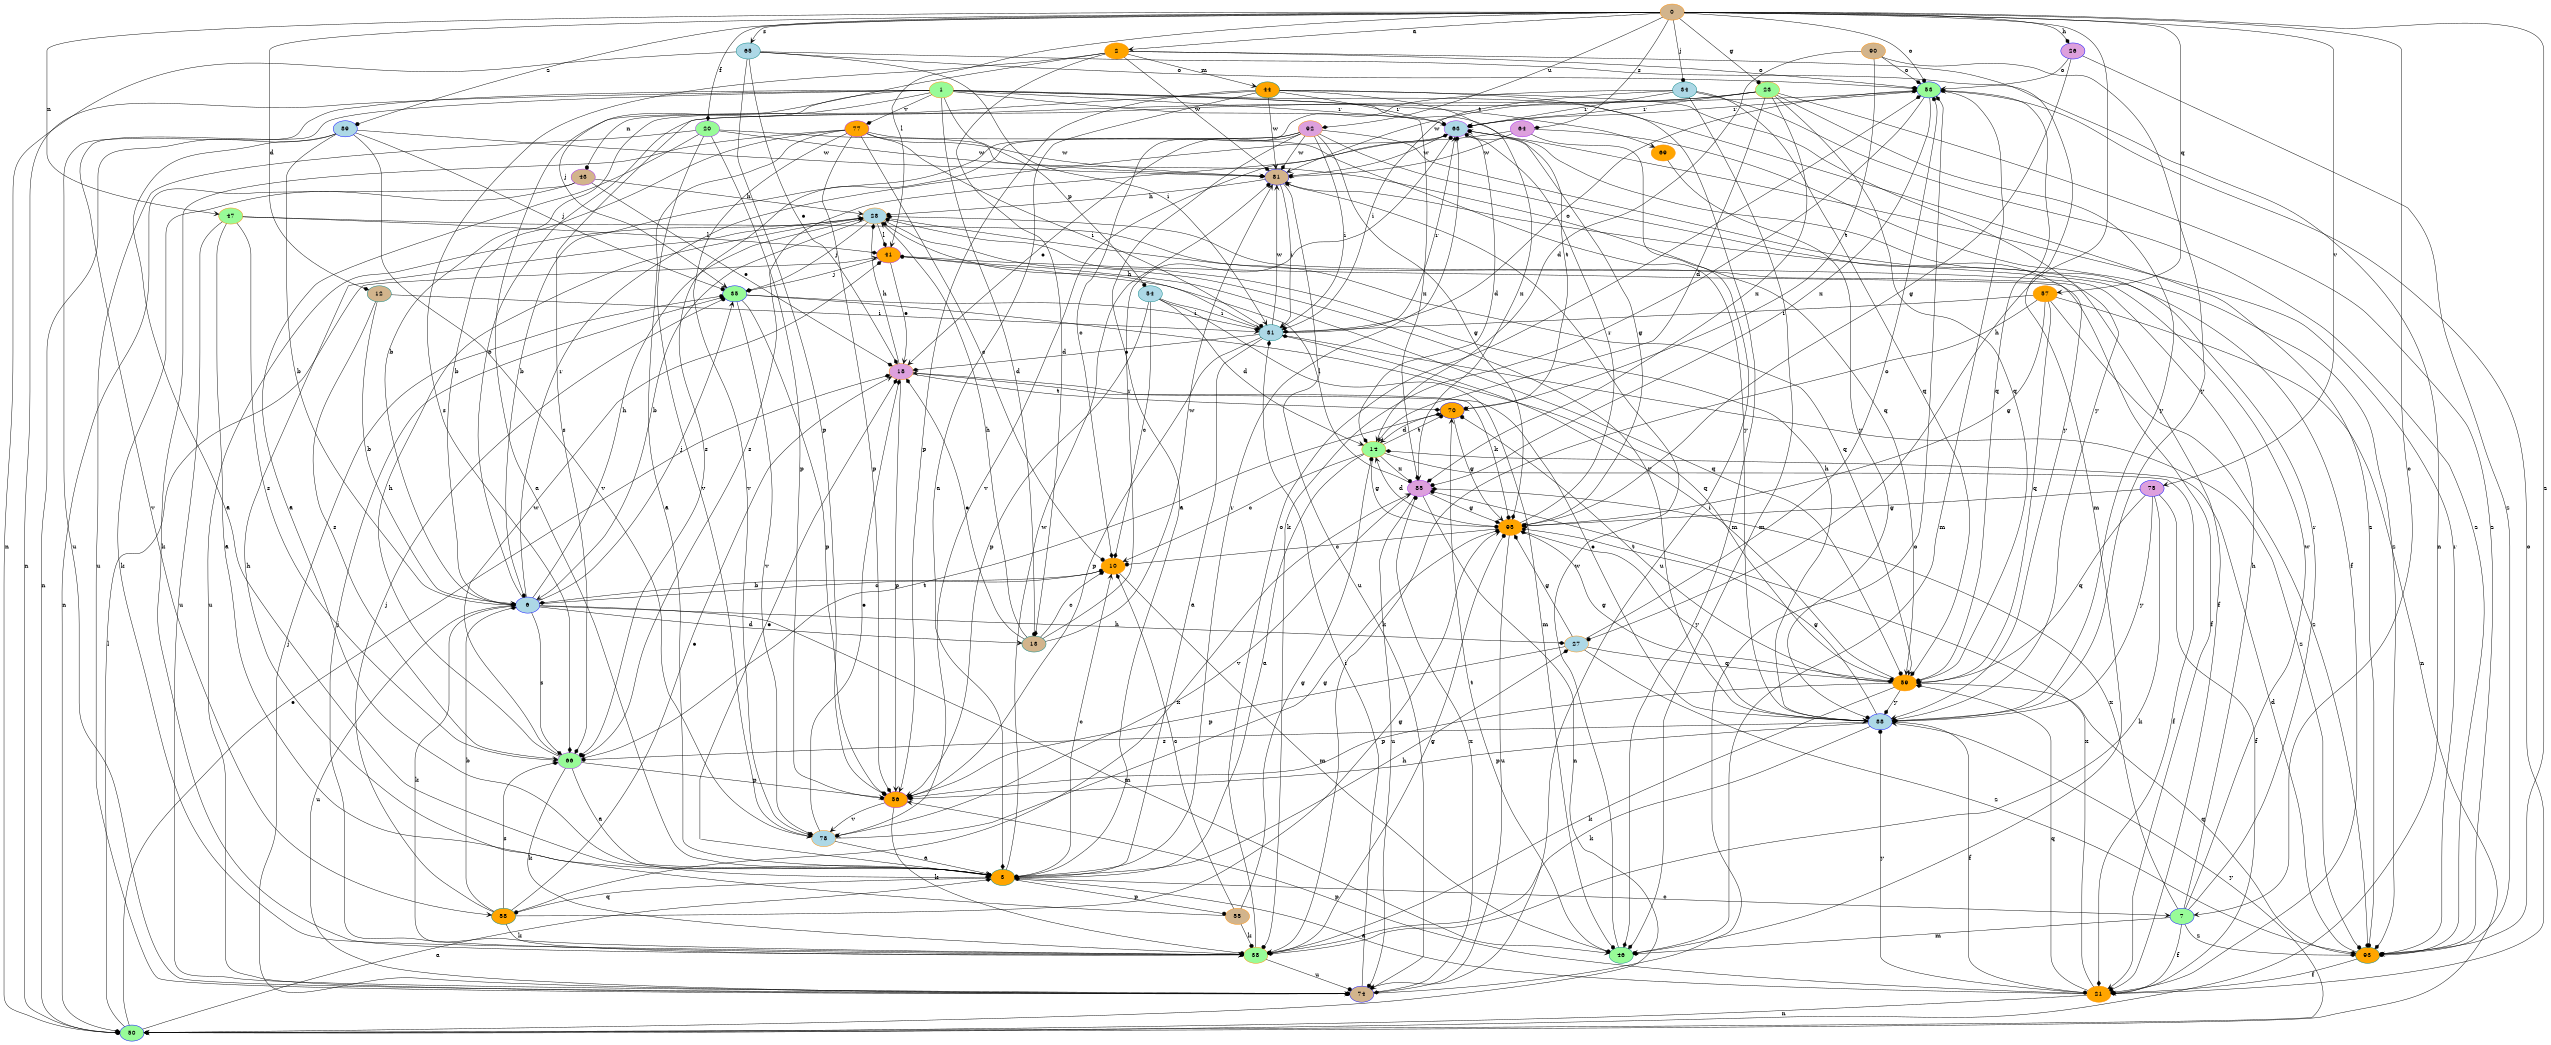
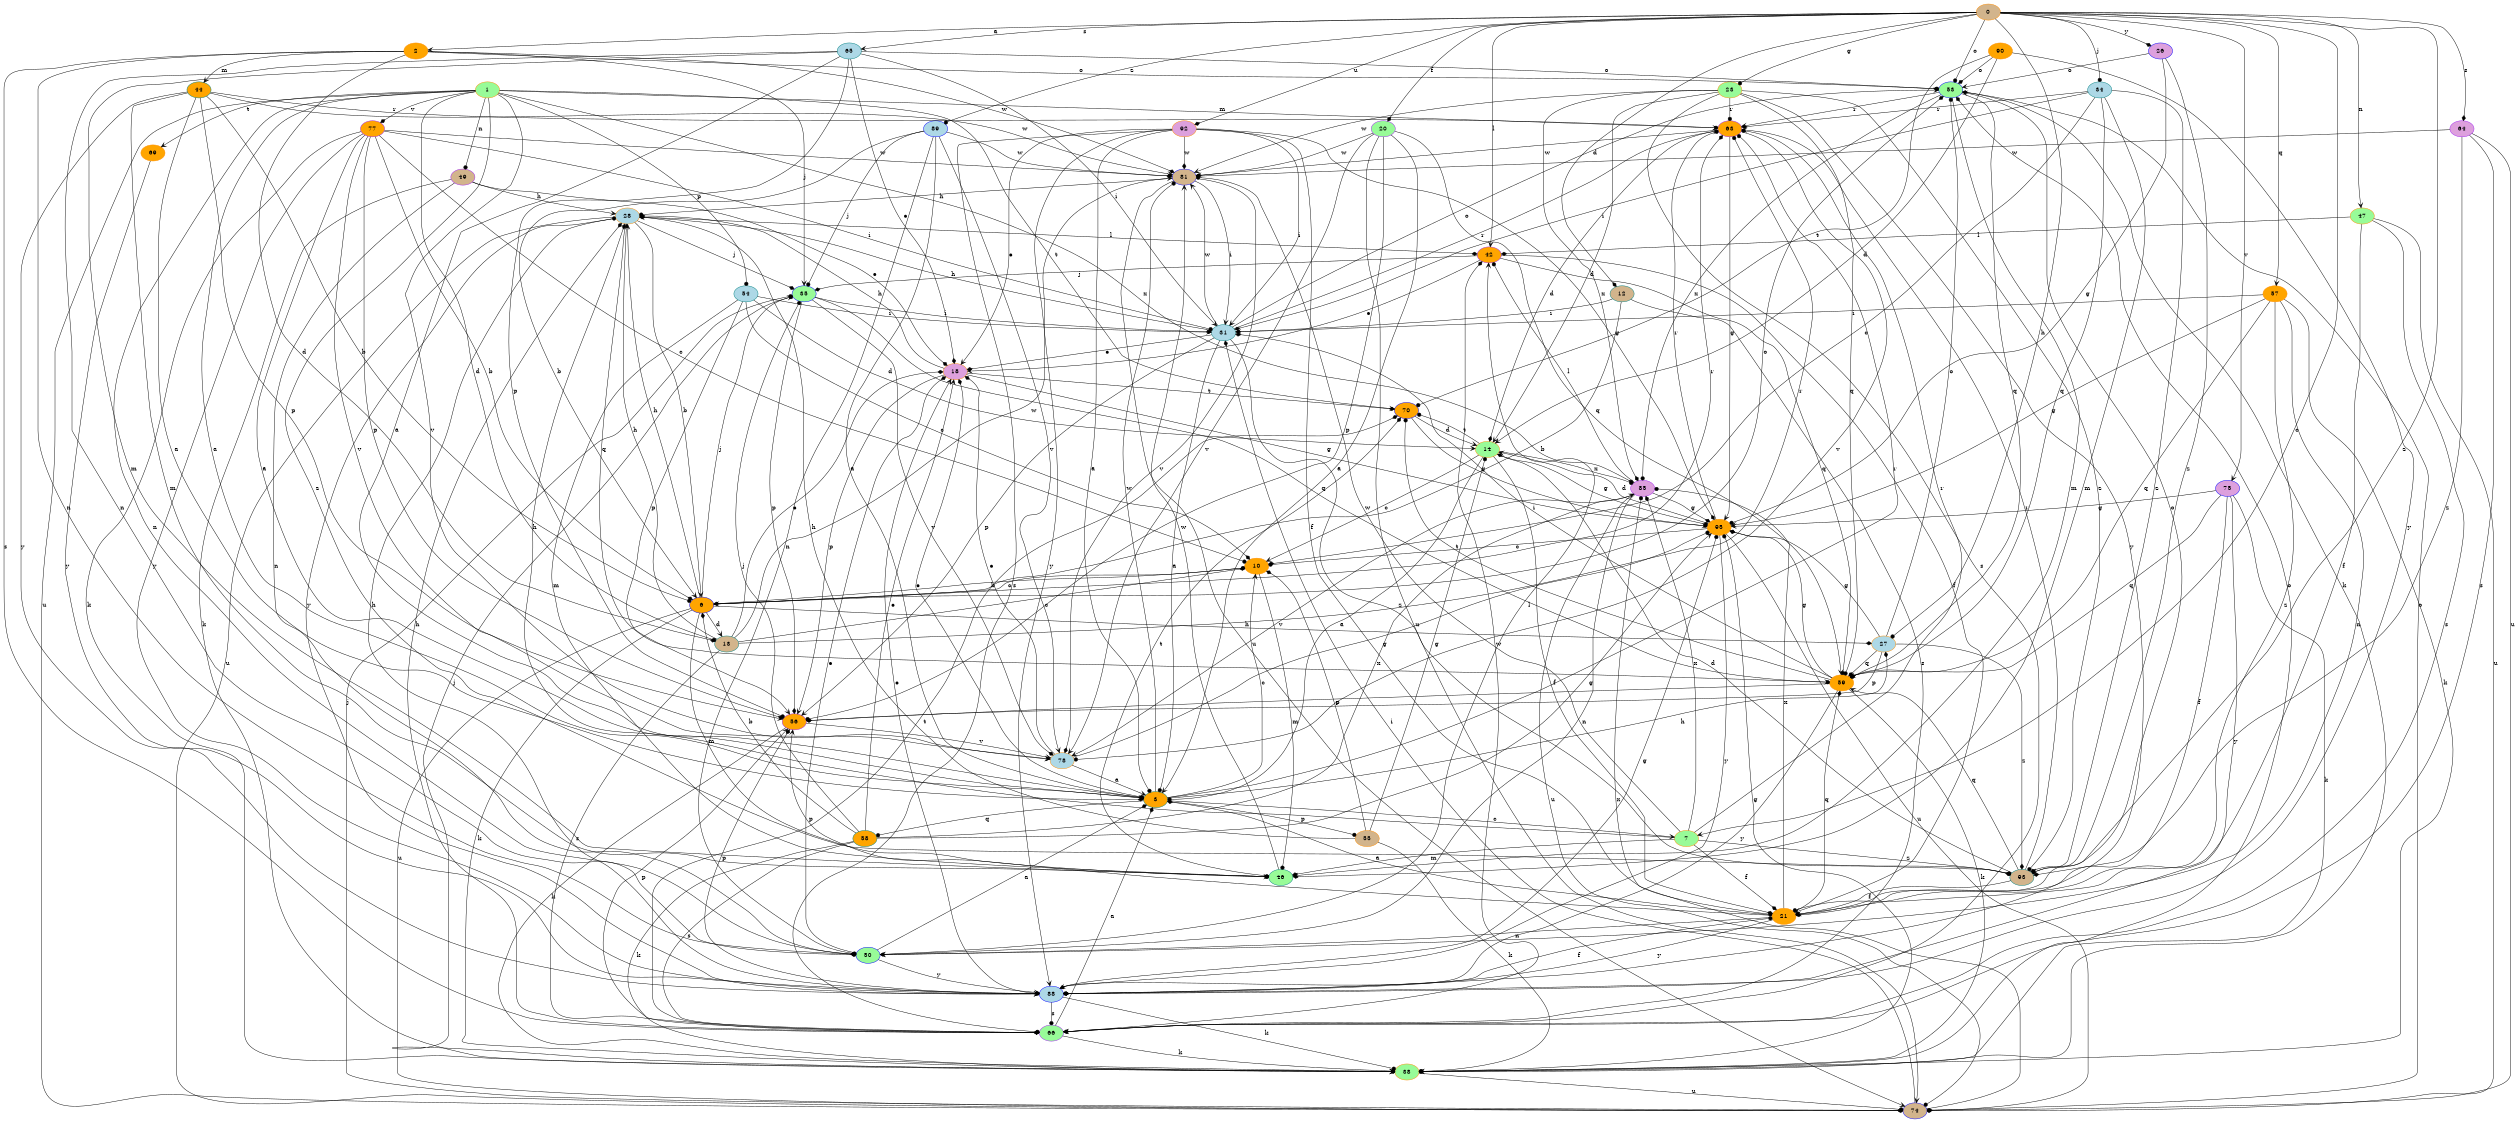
(2064, 32) -> (2127, 32)
(1873, 51) -> (2000, 51)
(1340, 109) -> (1223, 109)
(1456, 129) -> (1730, 129)
(583, 177) -> (463, 177)
(85, 195) -> (481, 576)
(783, 196) -> none
(1529, 206) -> none
(889, 255) -> (1489, 255)
(1999, 352) -> (2016, 412)
(1384, 412) -> (2322, 905)
(1496, 449) -> (1329, 449)
none -> (1176, 451)
(2292, 579) -> (2216, 777)
(528, 605) -> (702, 605)
(540, 684) -> (585, 1018)
(2093, 686) -> (1831, 973)
(1478, 722) -> (1141, 671)
(356, 817) -> (389, 586)
(2182, 916) -> (1686, 839)
(2368, 955) -> (2022, 877)
